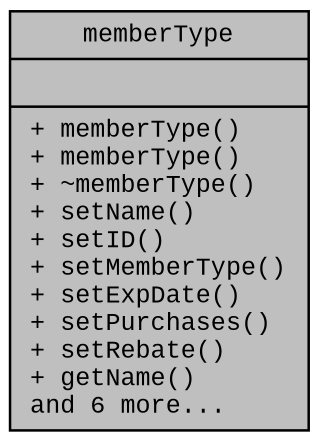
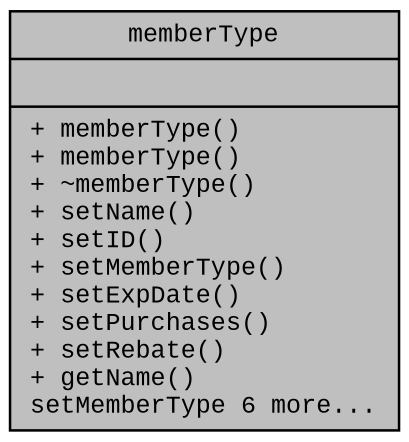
(129, 405) -> (205, 405)
